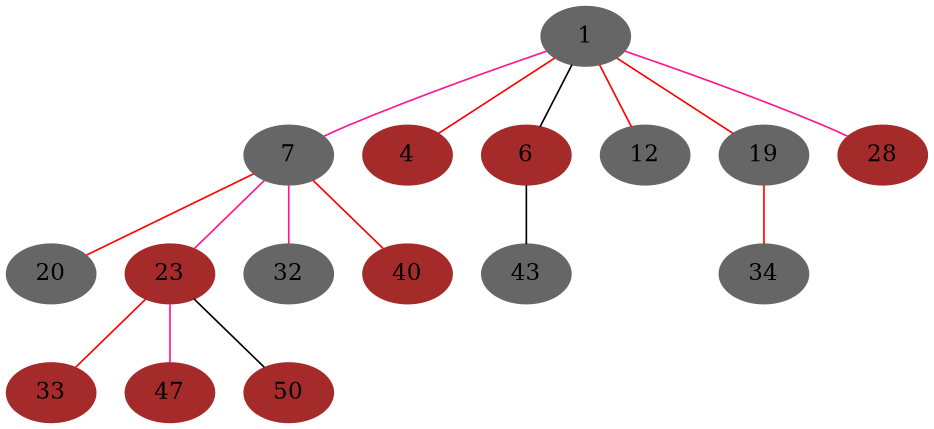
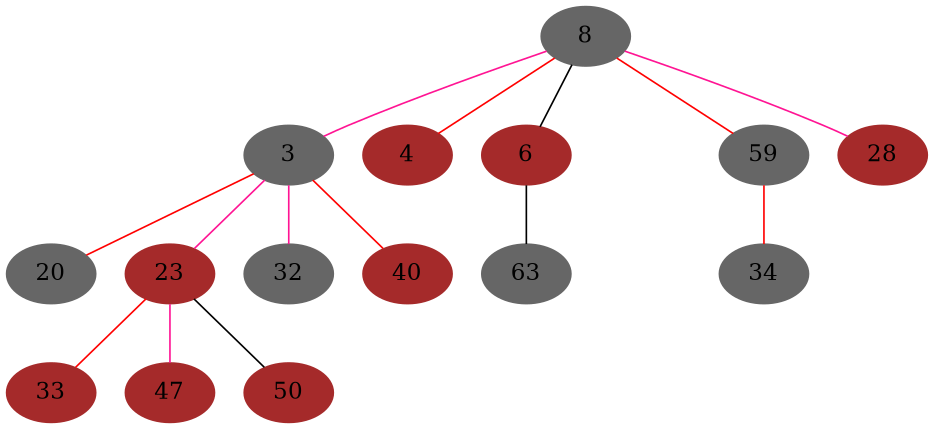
(586, 36) -> (586, 36)
(289, 155) -> (289, 155)
(645, 155) -> none
(764, 155) -> (764, 155)
(526, 274) -> (526, 274)
